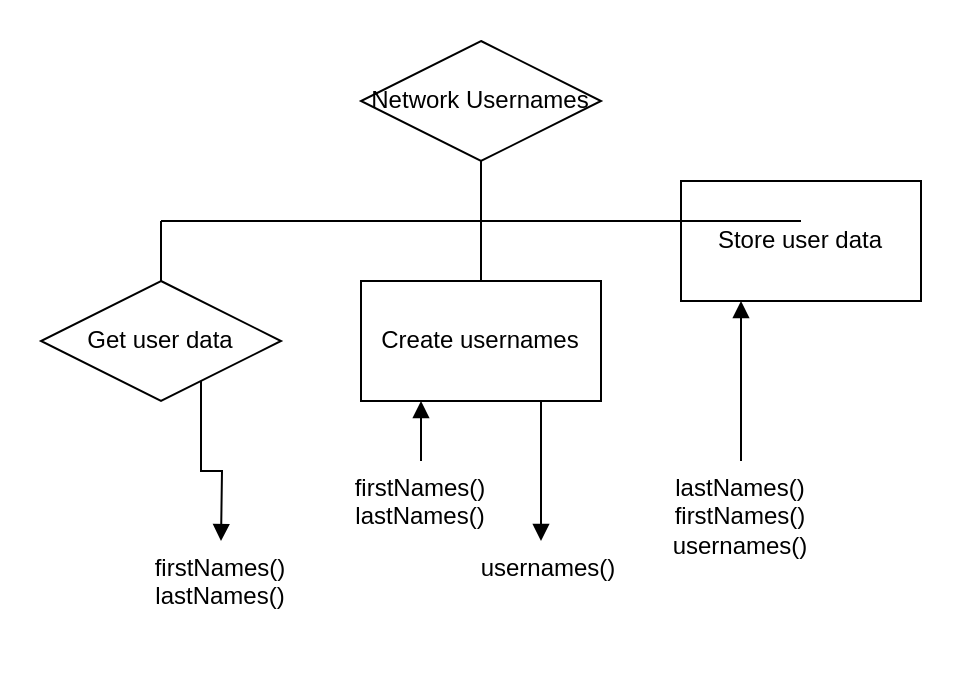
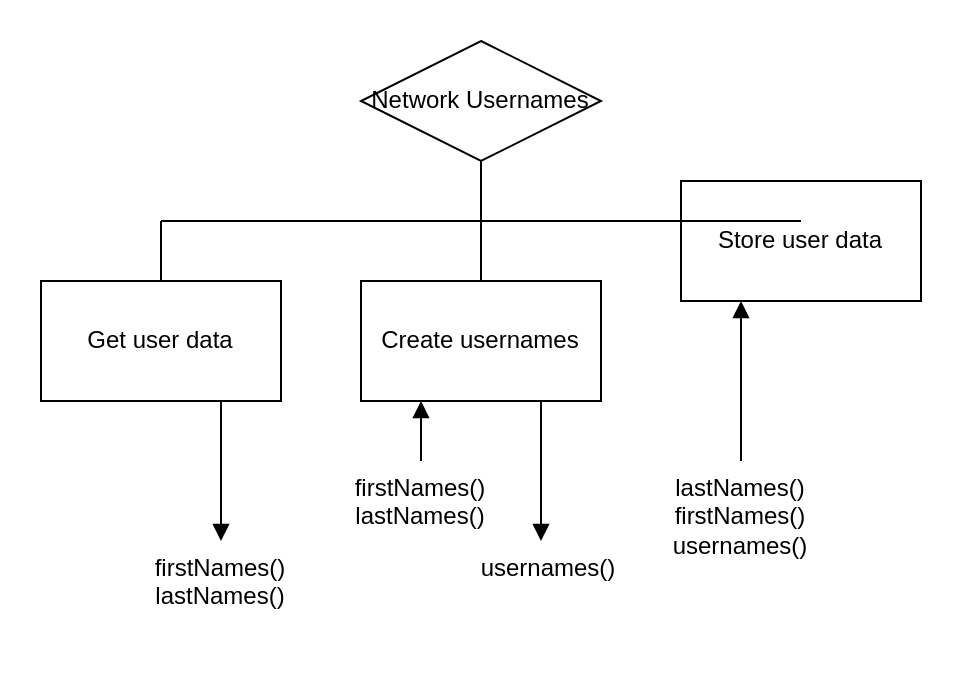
(161, 341) -> (161, 341)
